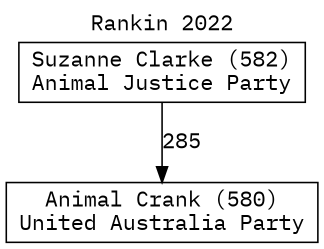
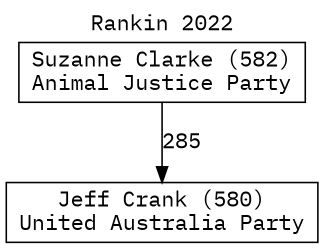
(162, 212) -> (162, 212)
